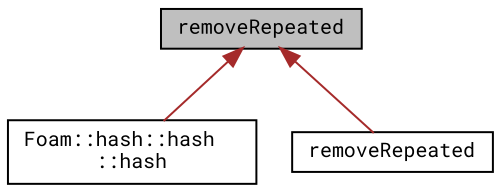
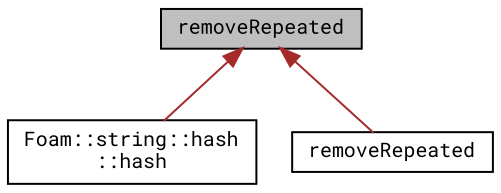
(132, 152) -> (132, 152)
